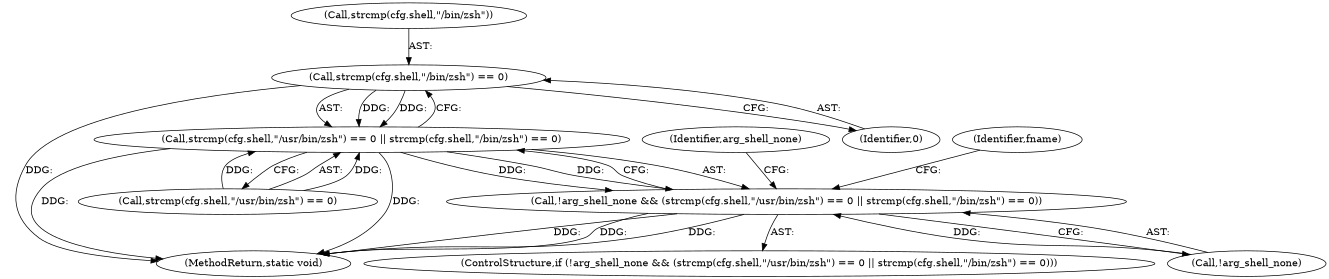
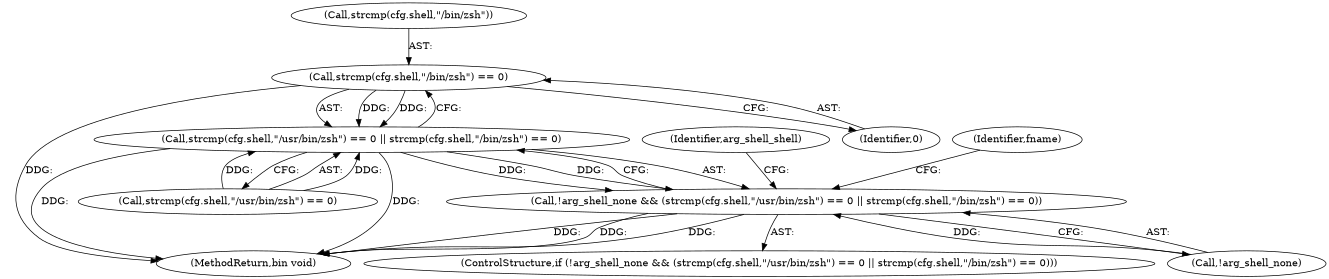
(736, 140) -> (736, 140)
(254, 264) -> (254, 264)
